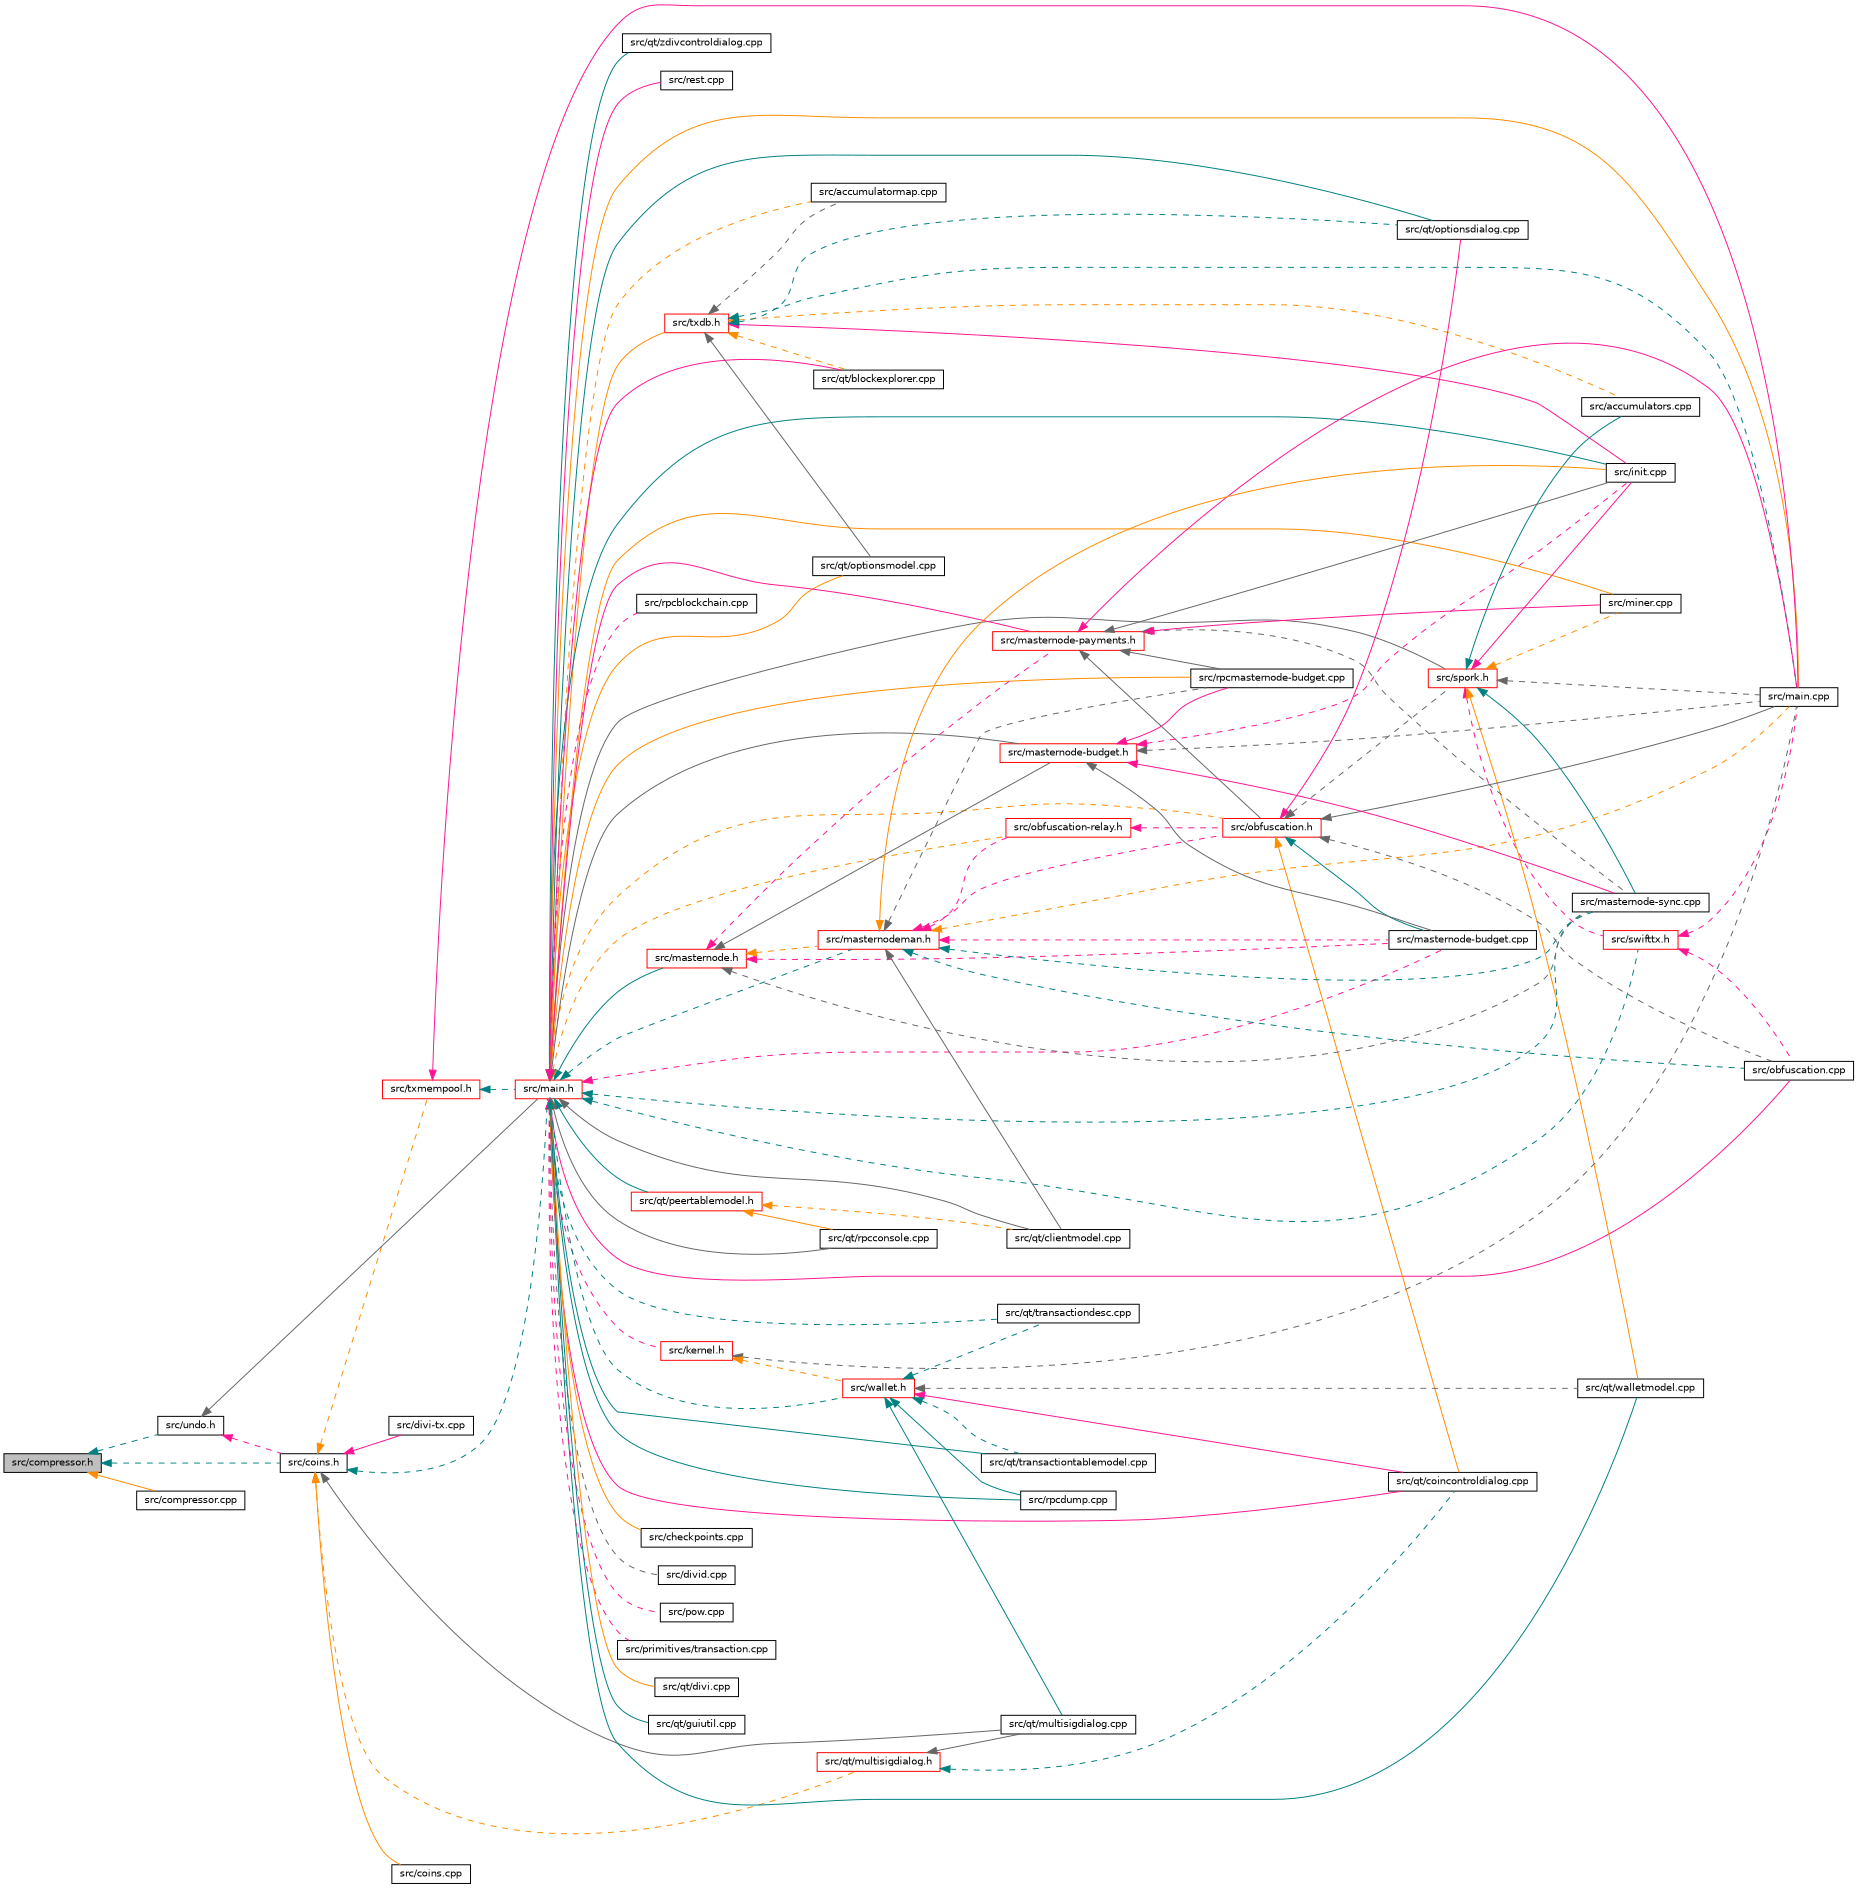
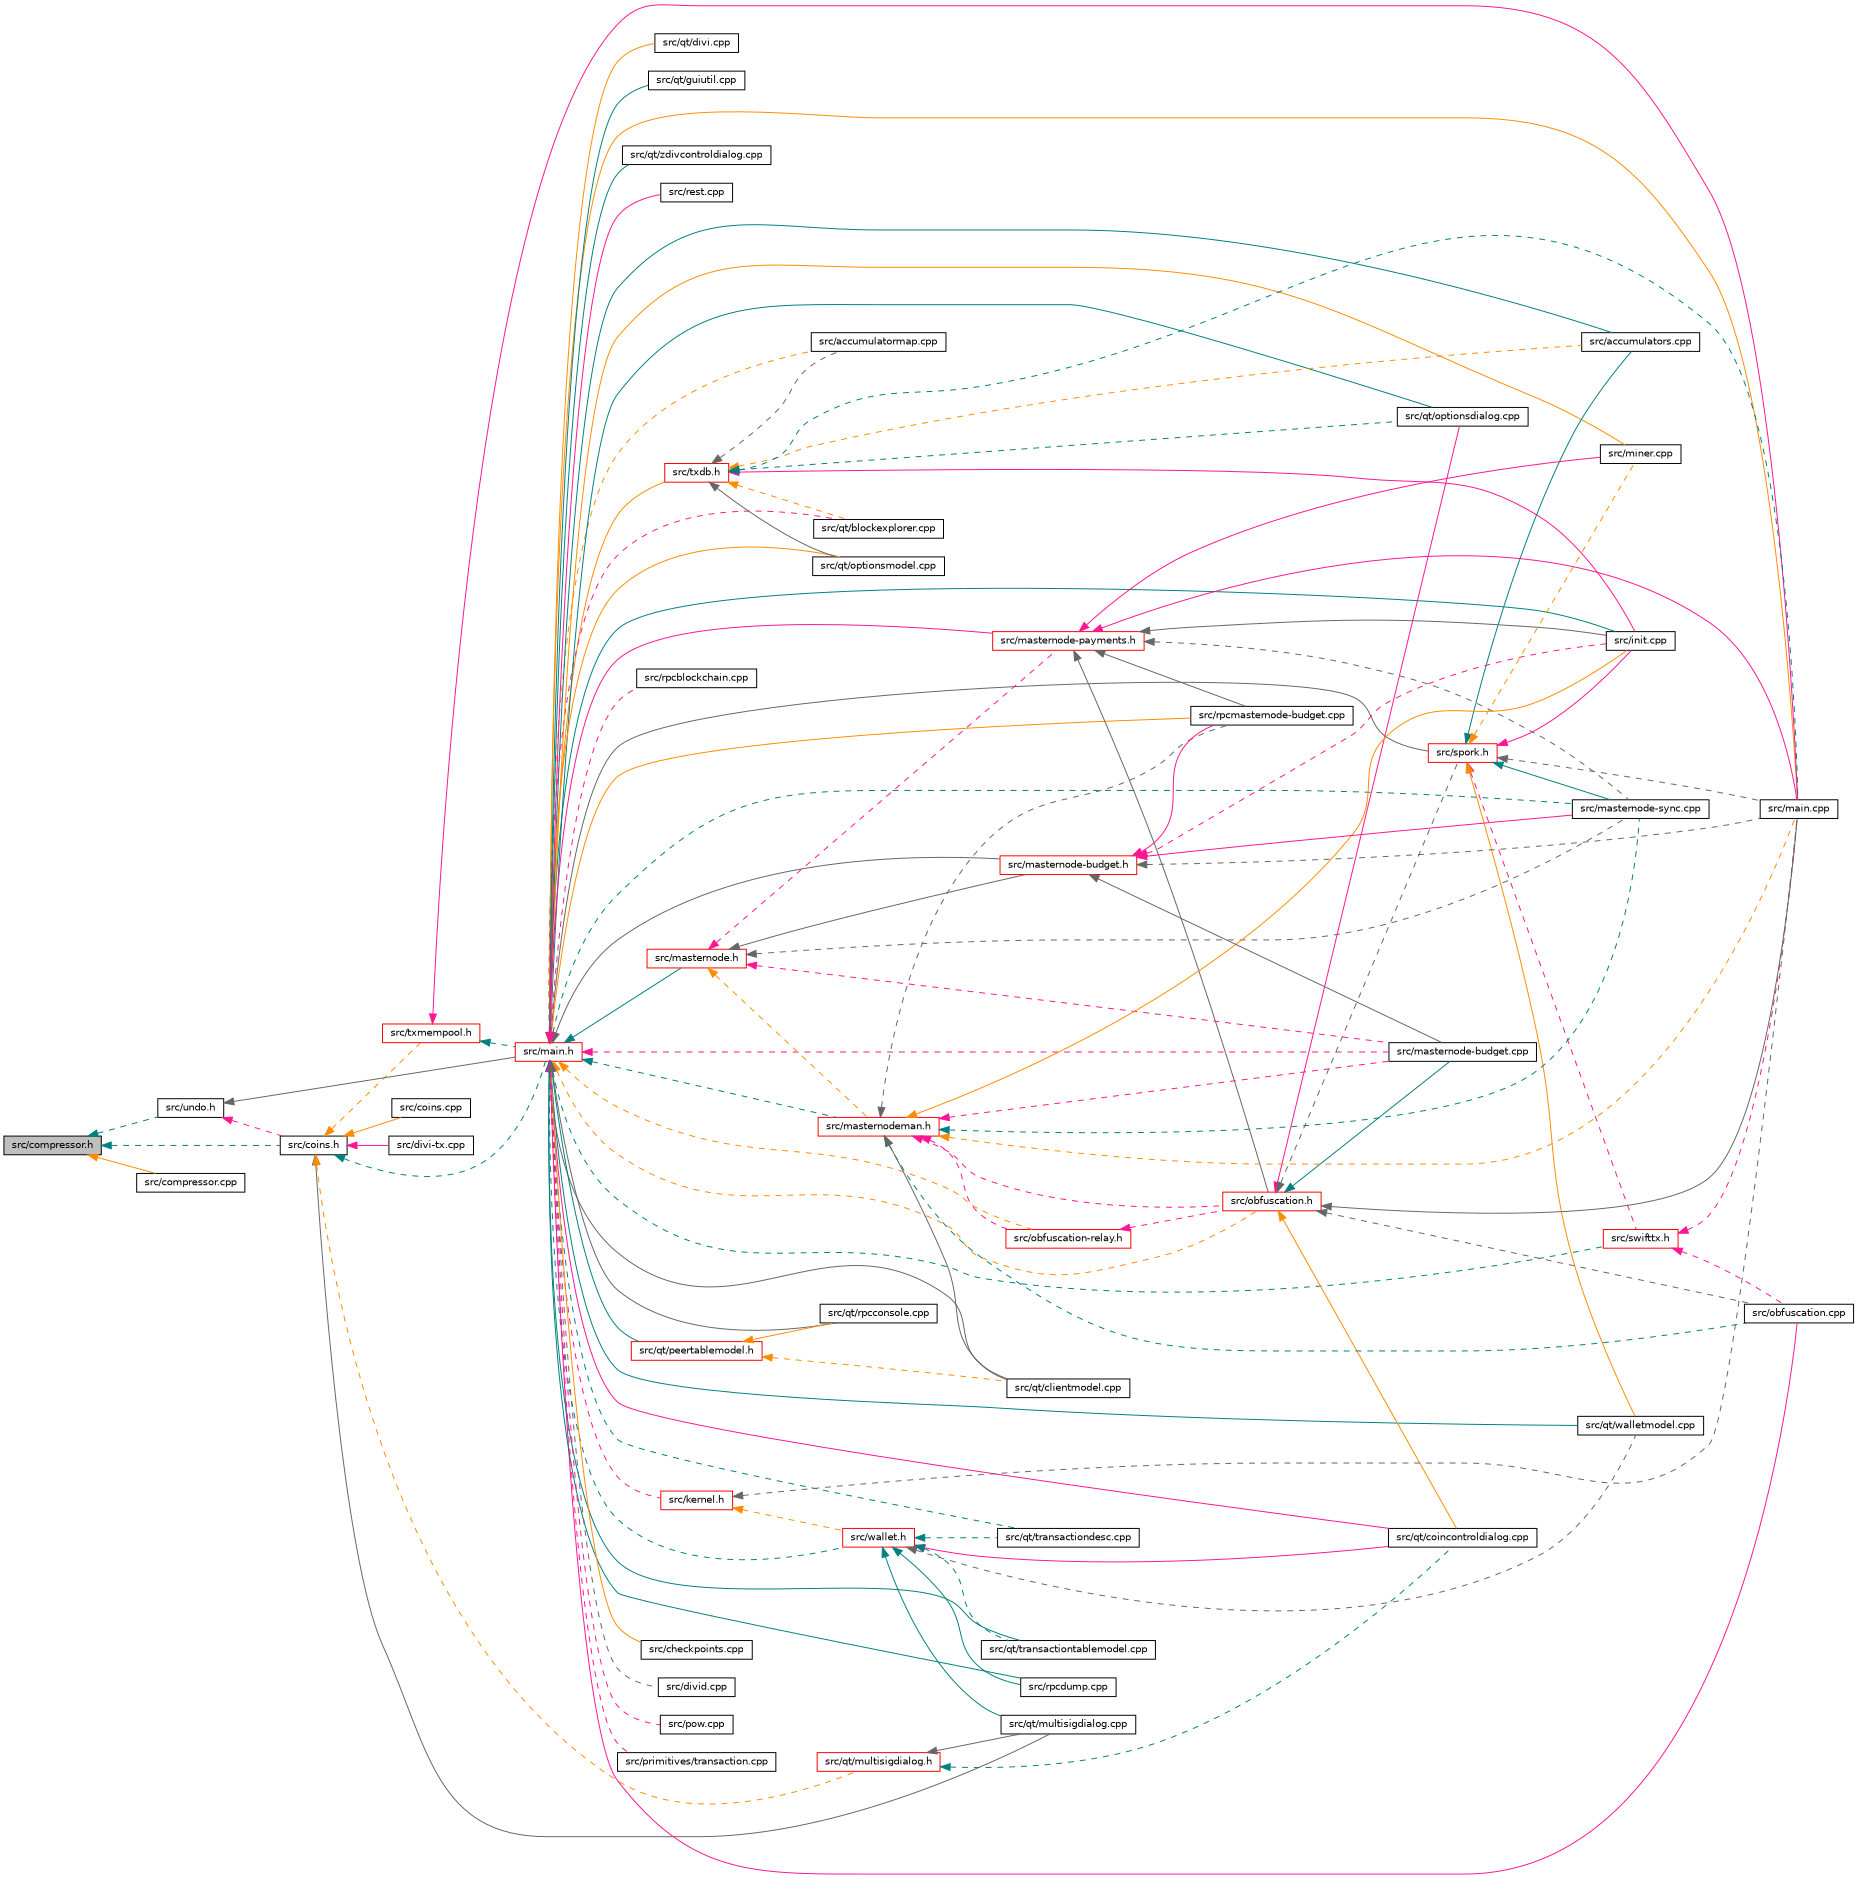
none -> (736, 226)
(612, 416) -> (597, 588)
